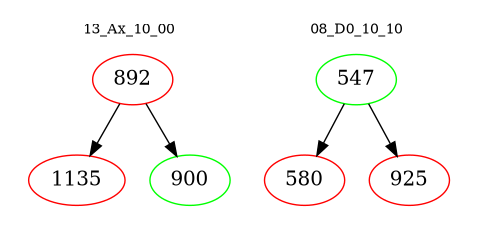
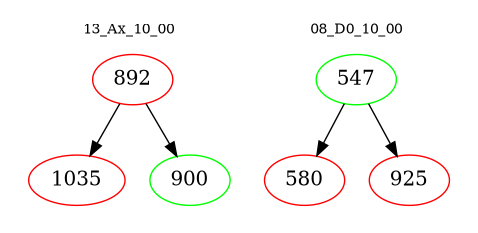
(357, 30) -> (357, 30)
(77, 180) -> (77, 180)
